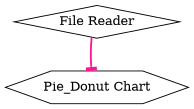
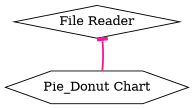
(91, 52) -> (103, 56)
